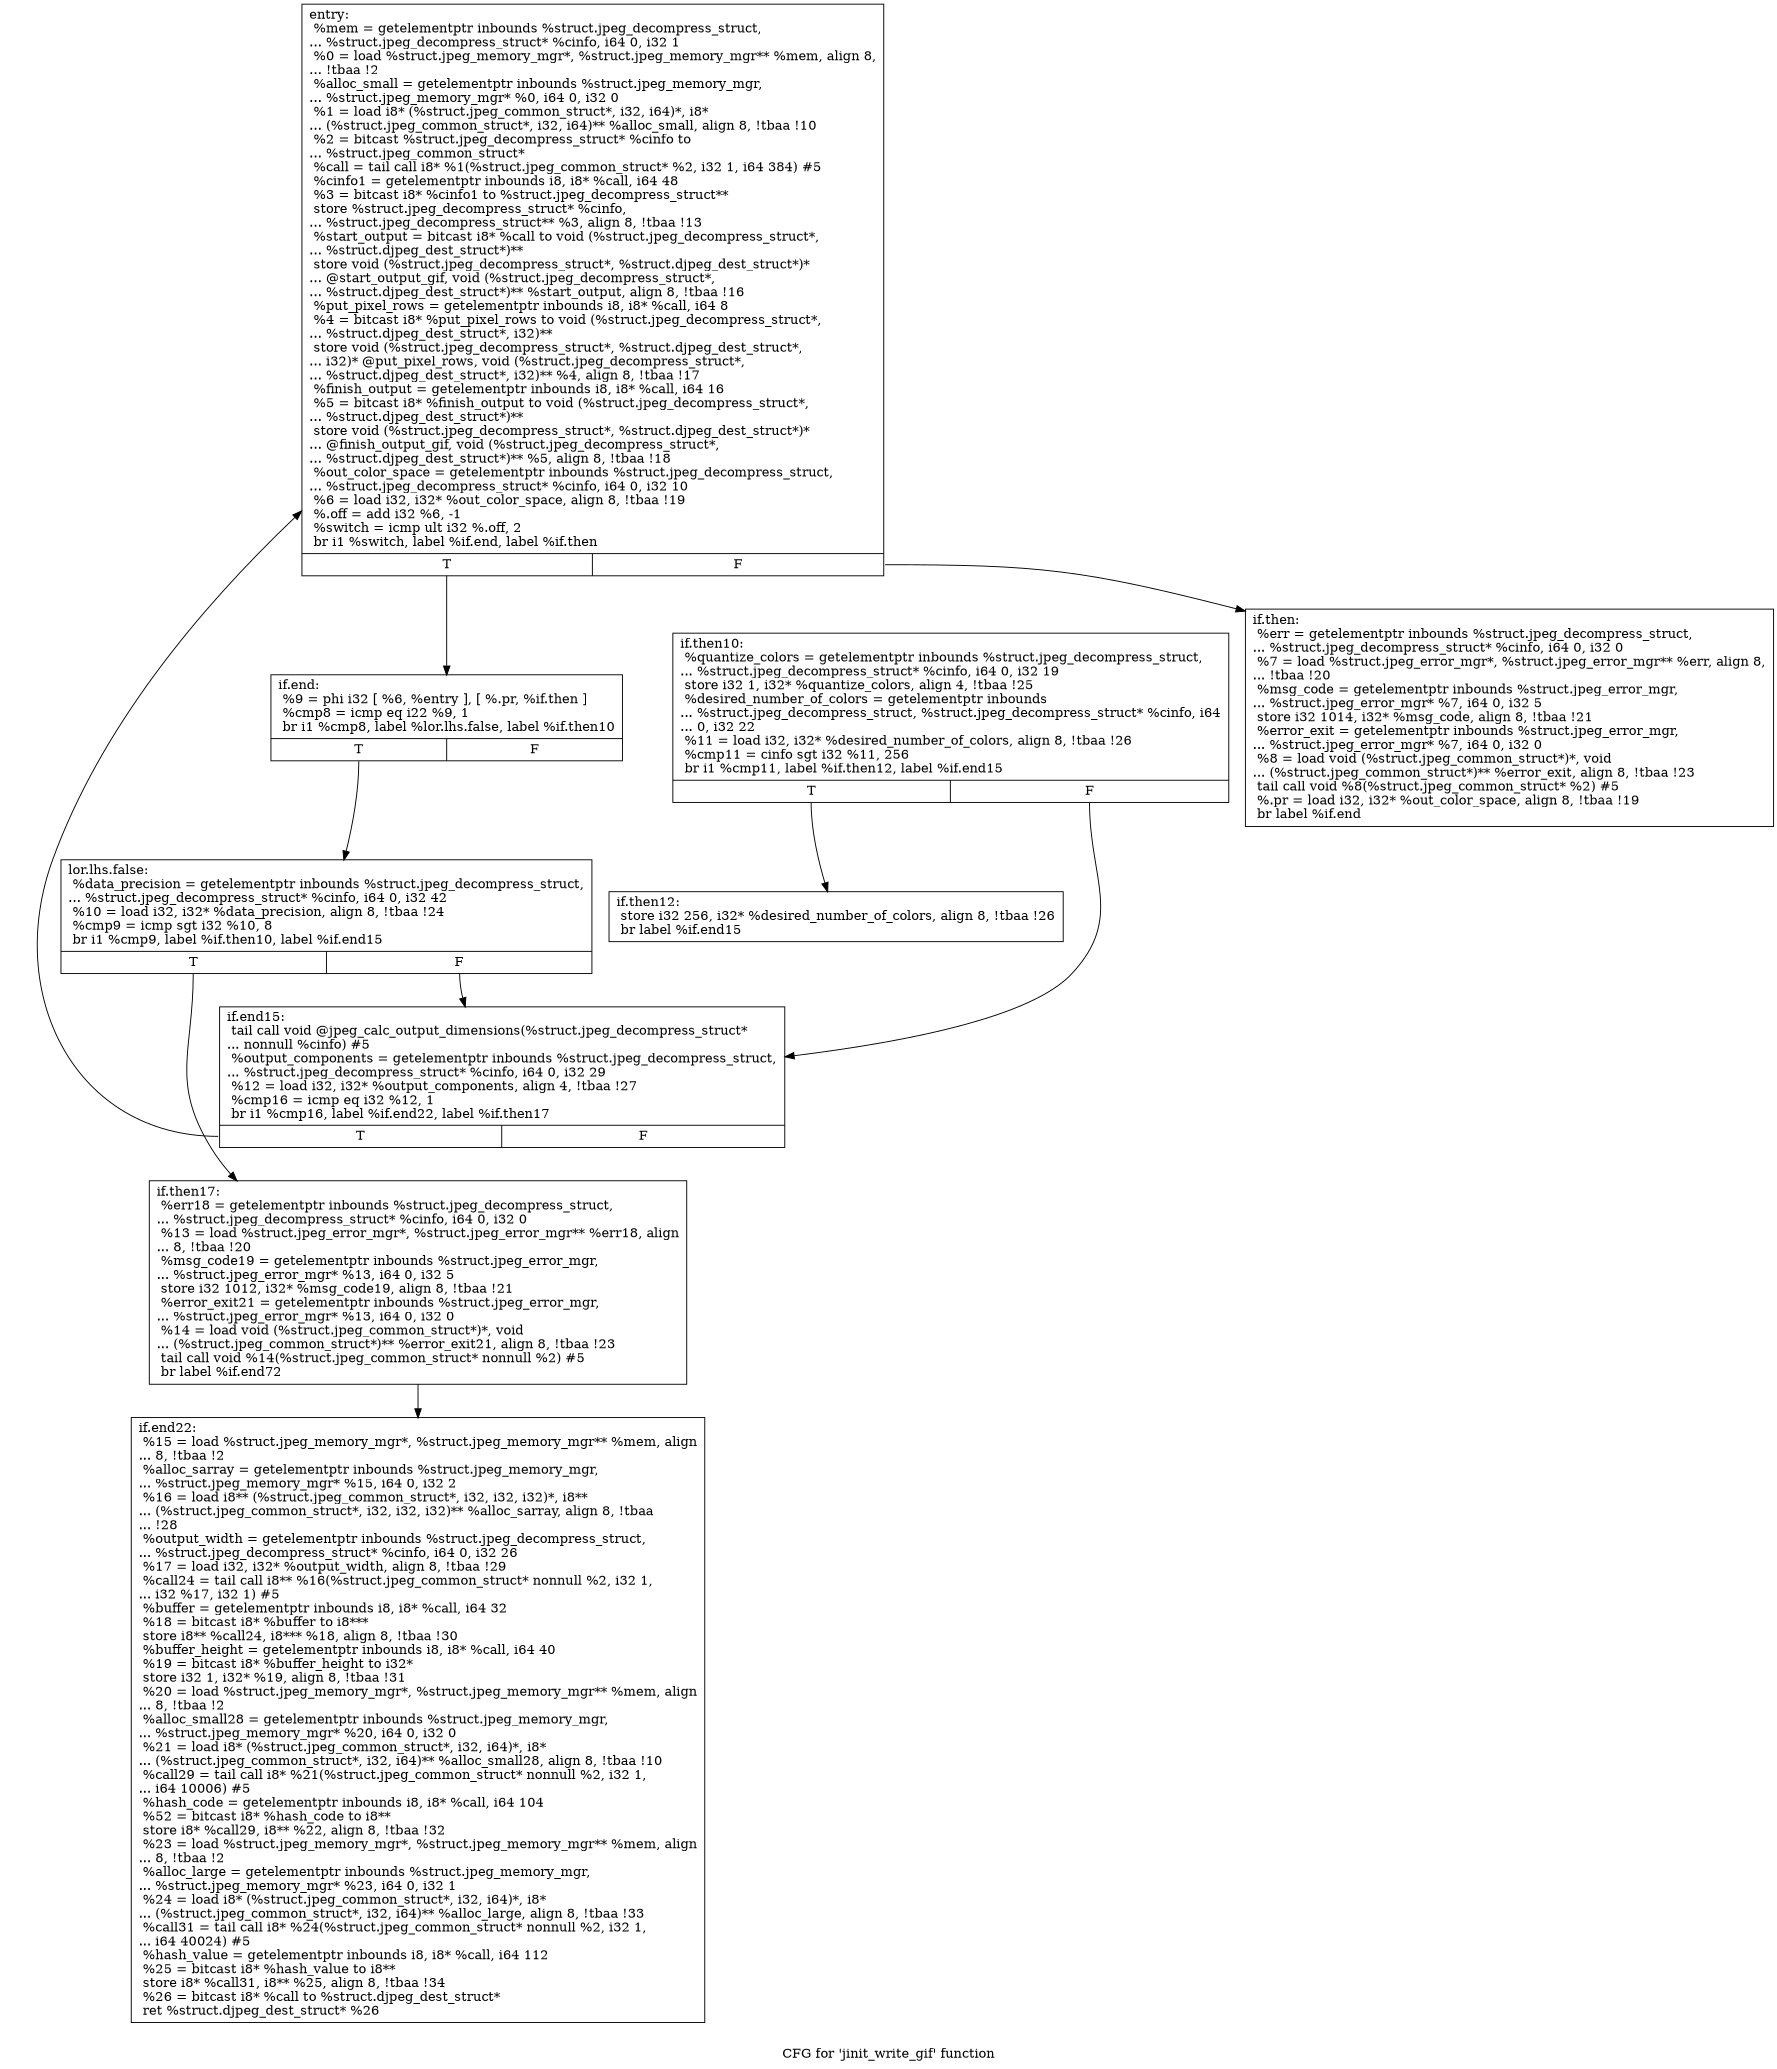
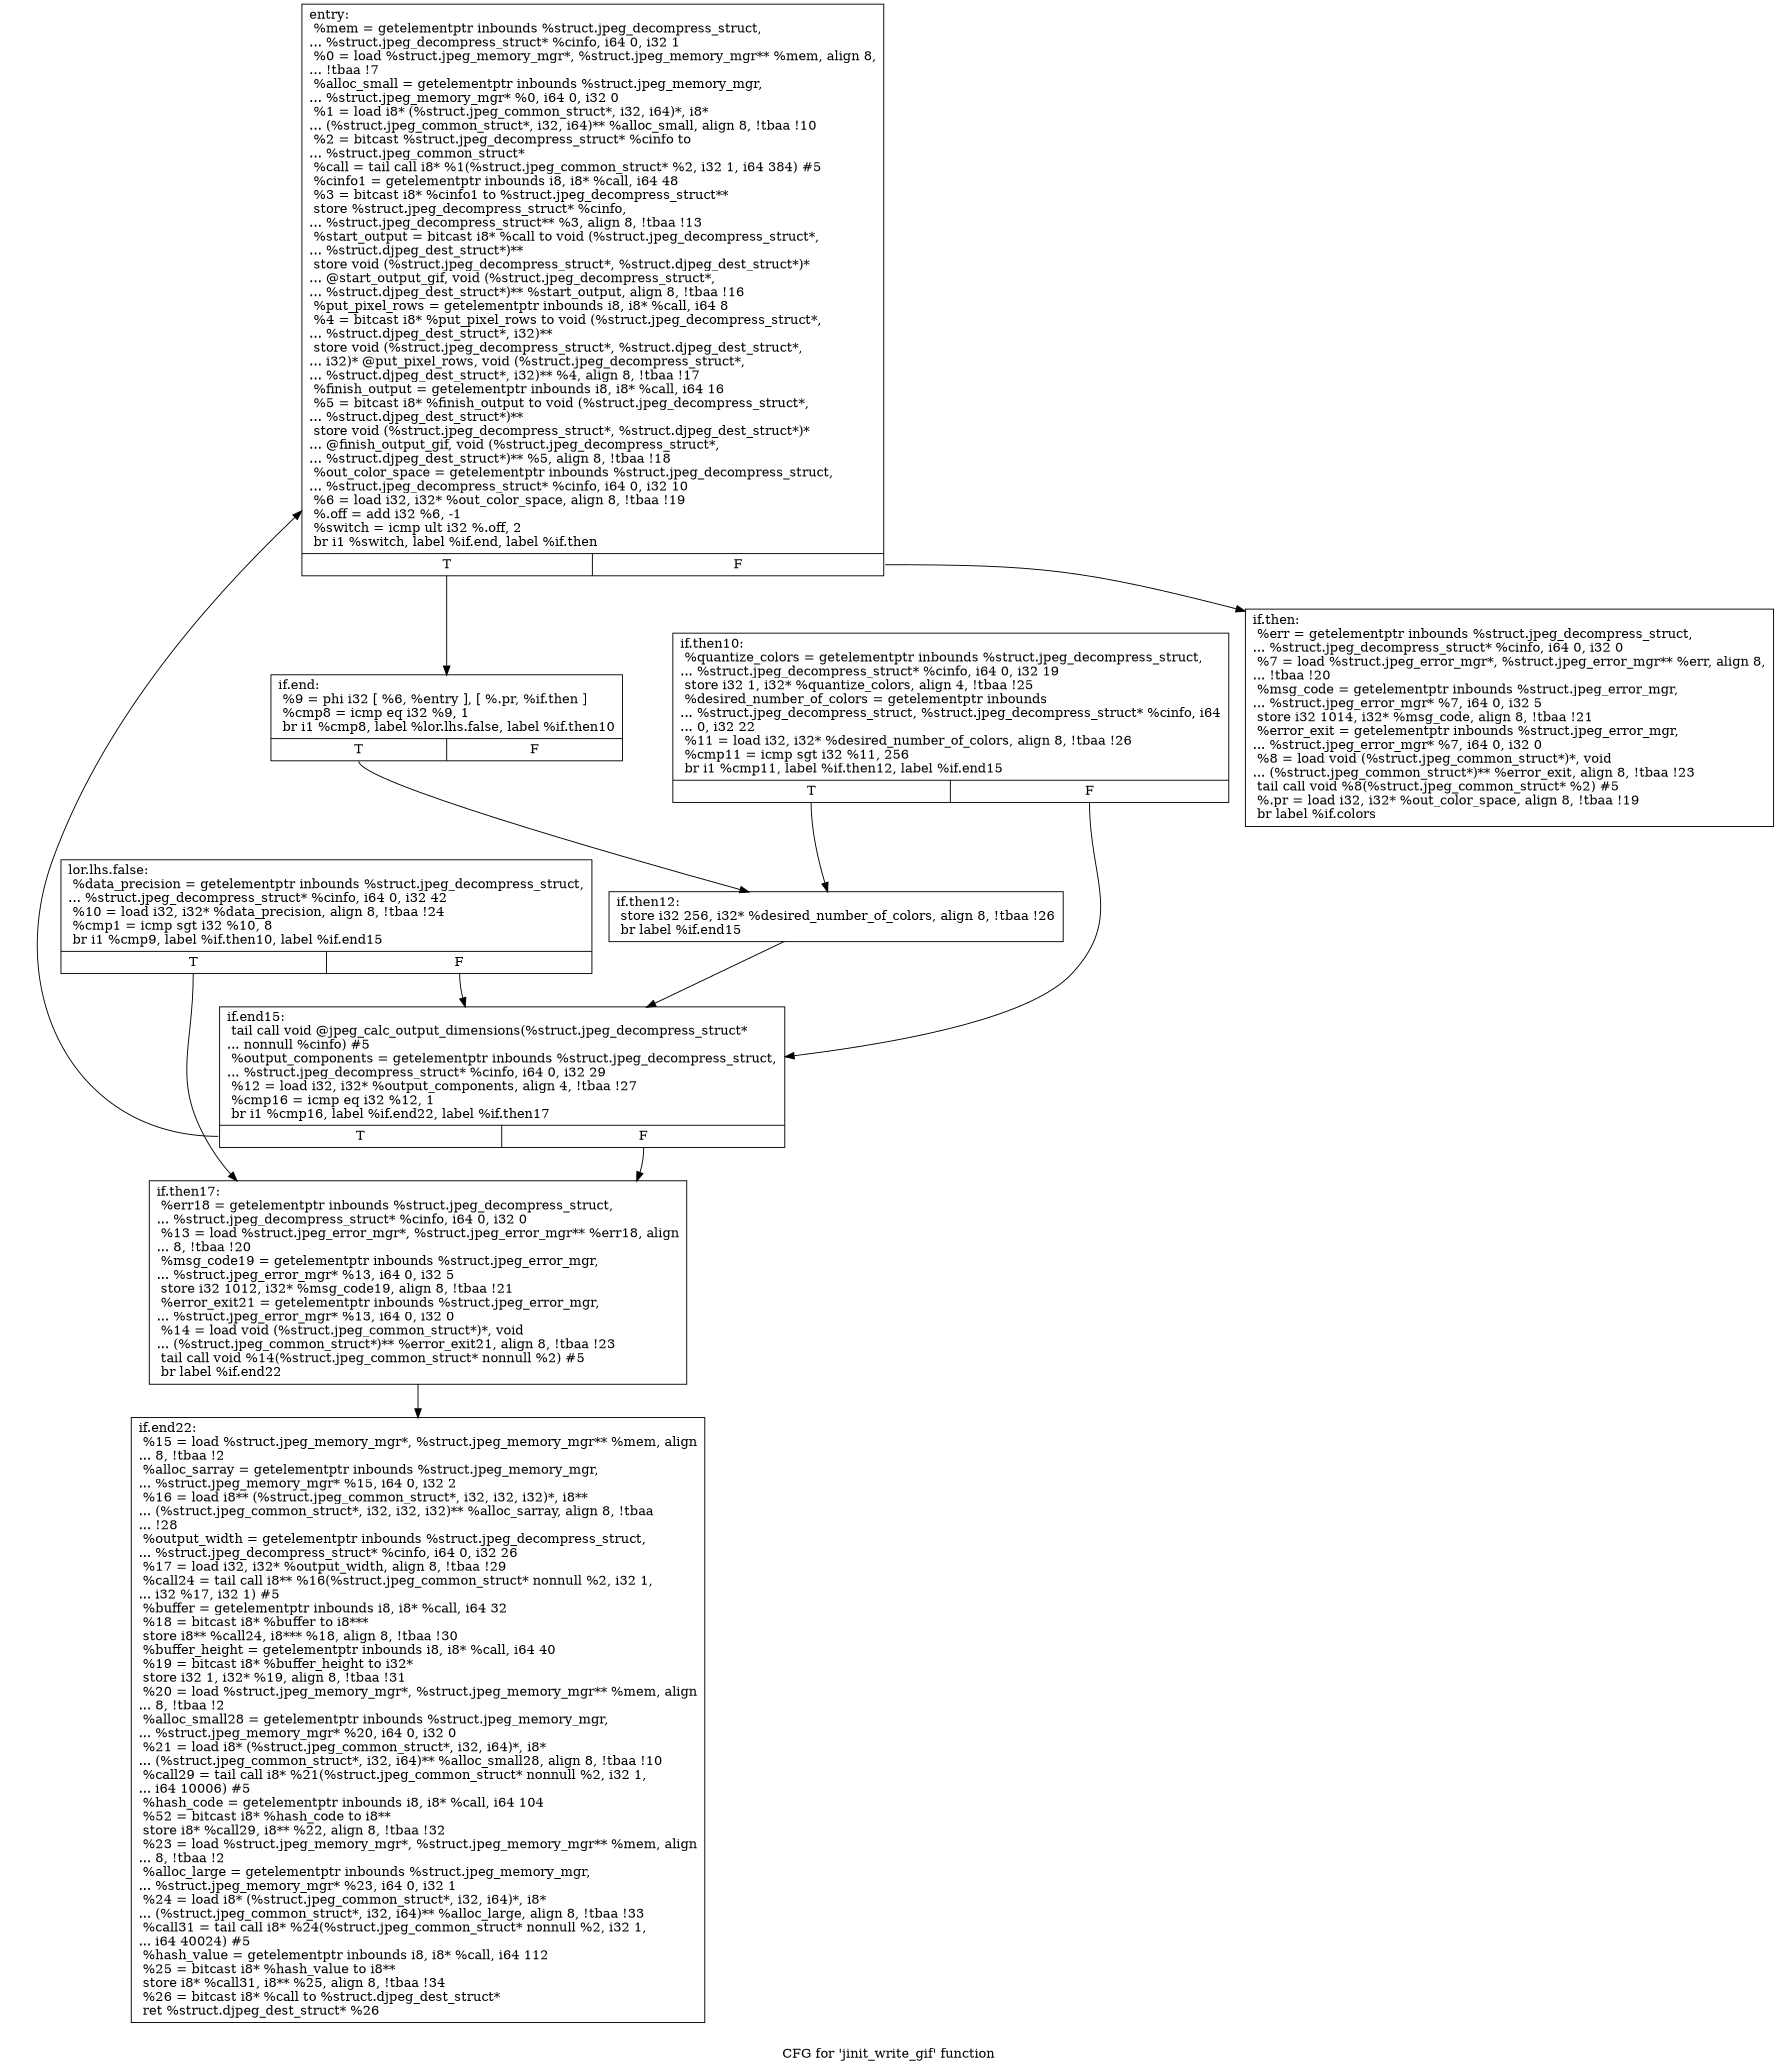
(344, 70) -> (344, 70)
(374, 713) -> (374, 713)
(795, 755) -> (795, 755)
(355, 807) -> (546, 834)
(1307, 814) -> (1315, 814)
(171, 926) -> (171, 926)
none -> (720, 972)
none -> (643, 1160)
(220, 1372) -> (220, 1372)
